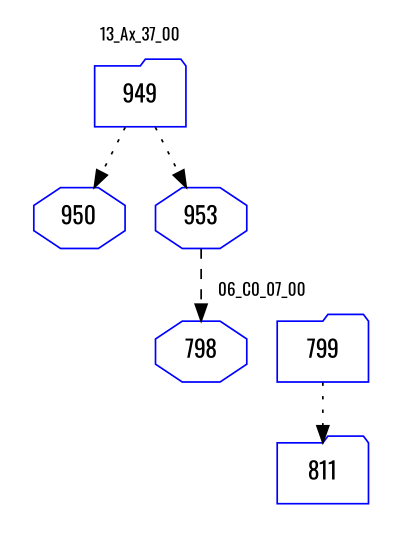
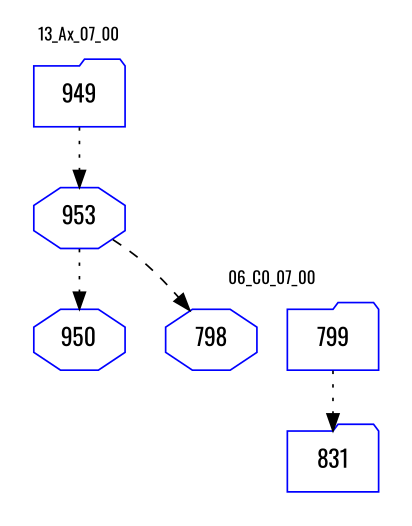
(140, 36) -> (79, 36)
(114, 150) -> (79, 271)
(323, 473) -> (333, 461)
